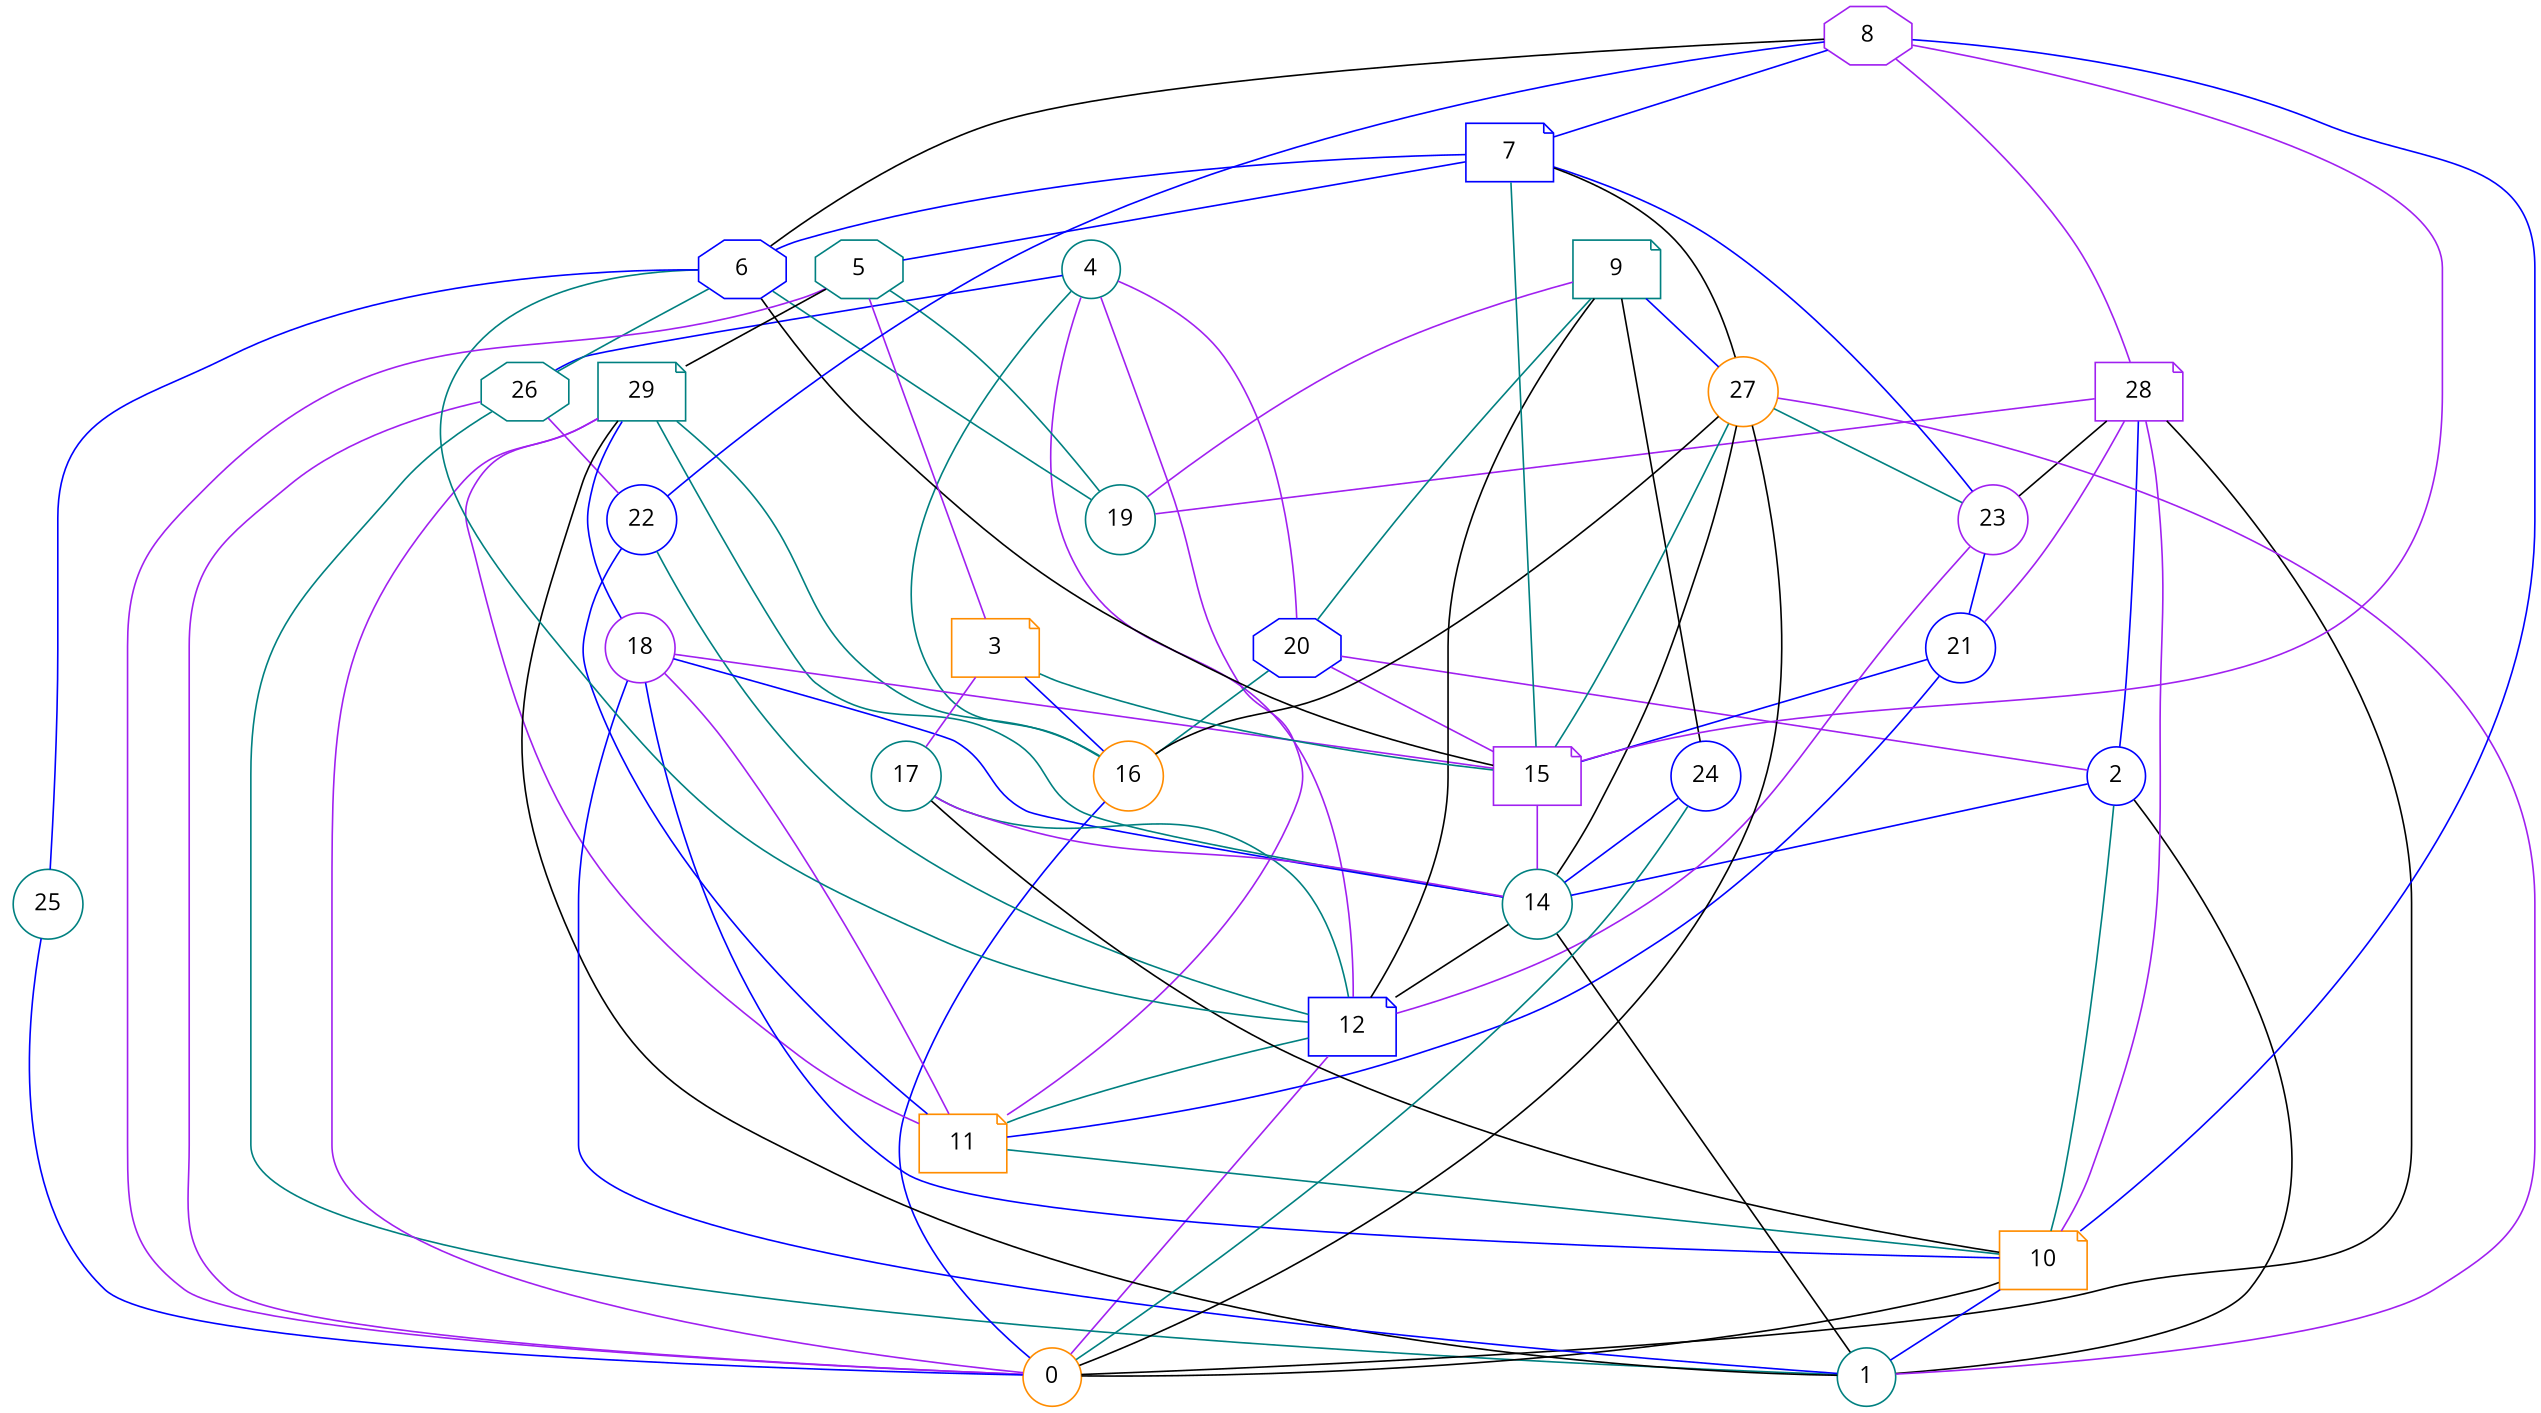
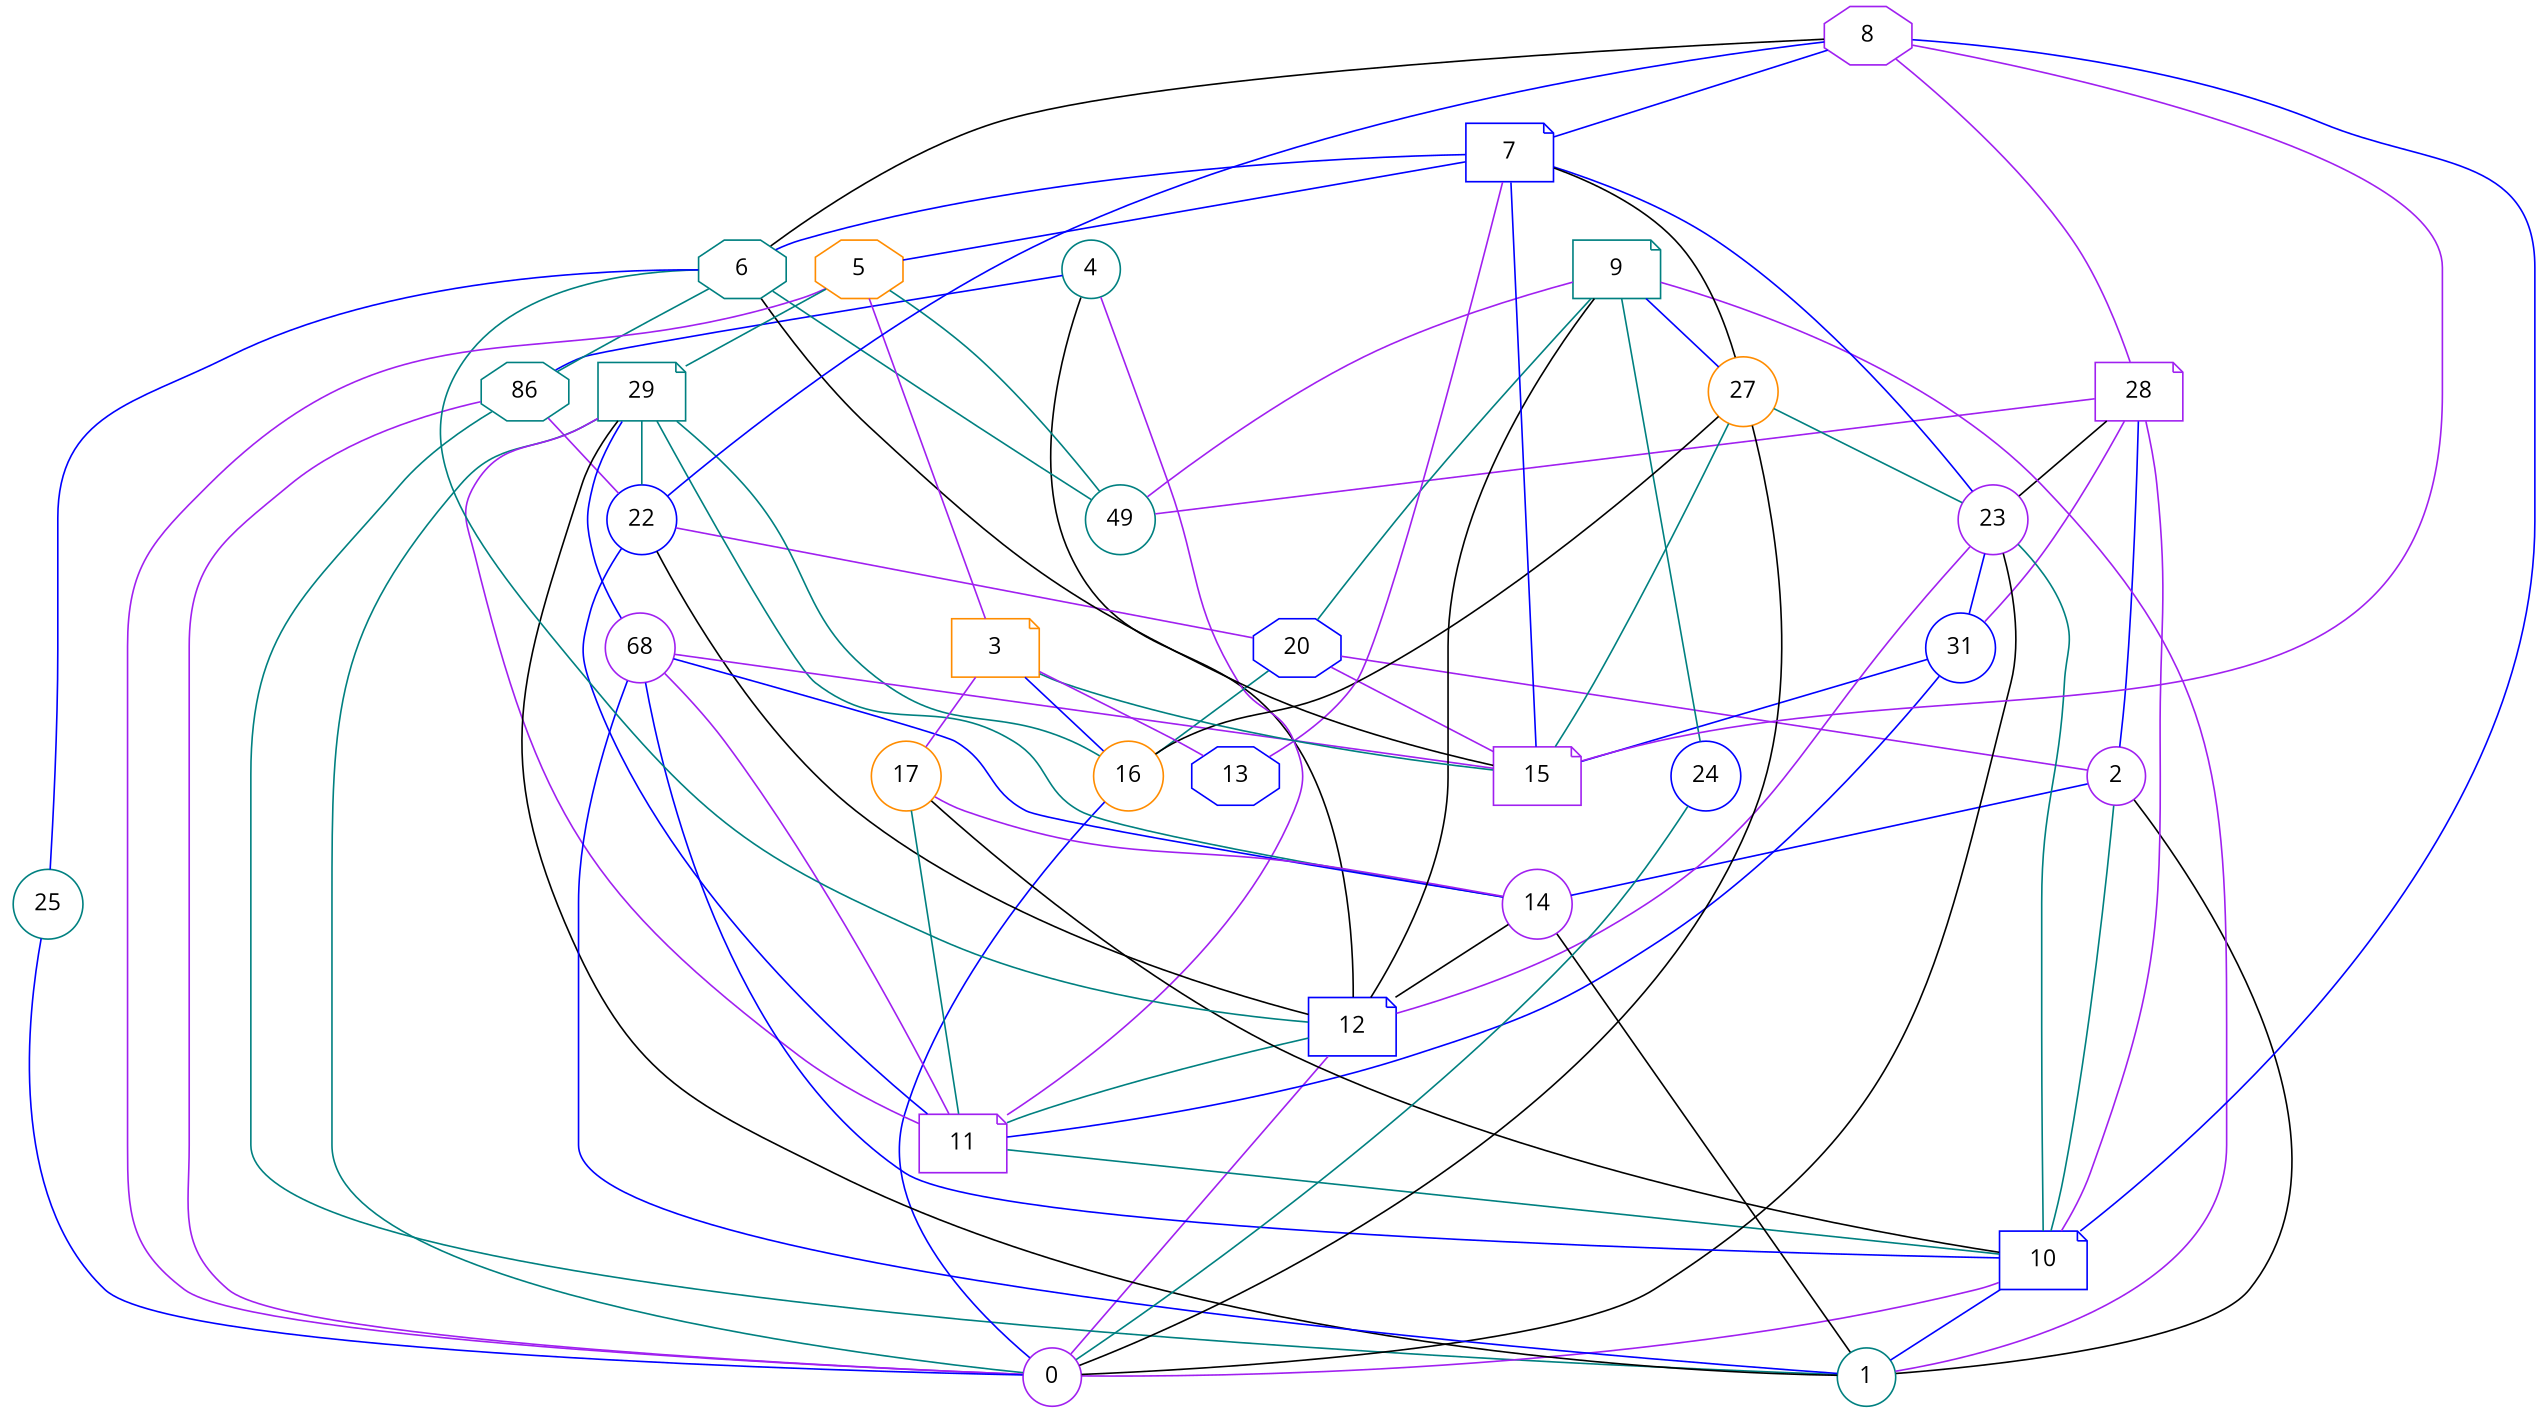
(742, 269) -> (742, 269)
(859, 269) -> (859, 269)
(735, 339) -> (735, 339)
(525, 392) -> (525, 392)
(1262, 429) -> (950, 580)
(1523, 450) -> (1523, 450)
none -> (642, 453)
(1120, 520) -> (1120, 520)
(1661, 520) -> (1661, 520)
(916, 558) -> none
(1095, 594) -> (1095, 594)
(640, 648) -> (640, 648)
(1961, 648) -> (1961, 648)
(1667, 658) -> none
(906, 776) -> (906, 776)
none -> (1236, 776)
(2116, 776) -> (2116, 776)
(1186, 826) -> (935, 962)
(1537, 837) -> none
(1621, 840) -> none
(926, 859) -> (944, 870)
none -> (2042, 879)
(2535, 901) -> (2214, 788)
(1537, 904) -> (1537, 904)
(332, 1098) -> (332, 1098)
(963, 1144) -> (963, 1144)
(2043, 1260) -> (2043, 1260)
(2175, 1276) -> (1793, 1182)
(1543, 1357) -> (1658, 1345)
(1052, 1377) -> (1052, 1377)
